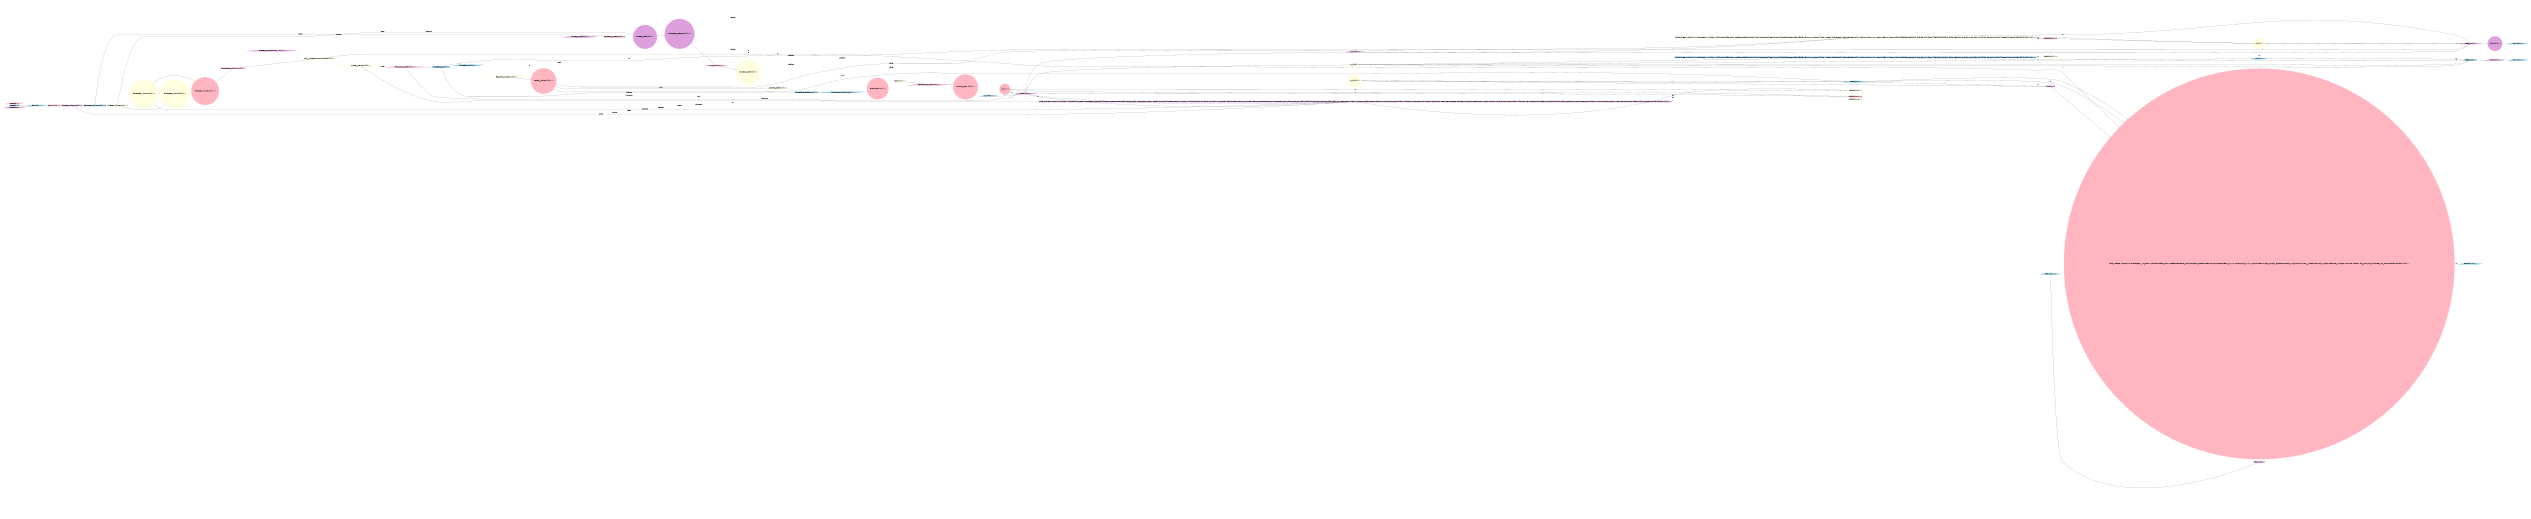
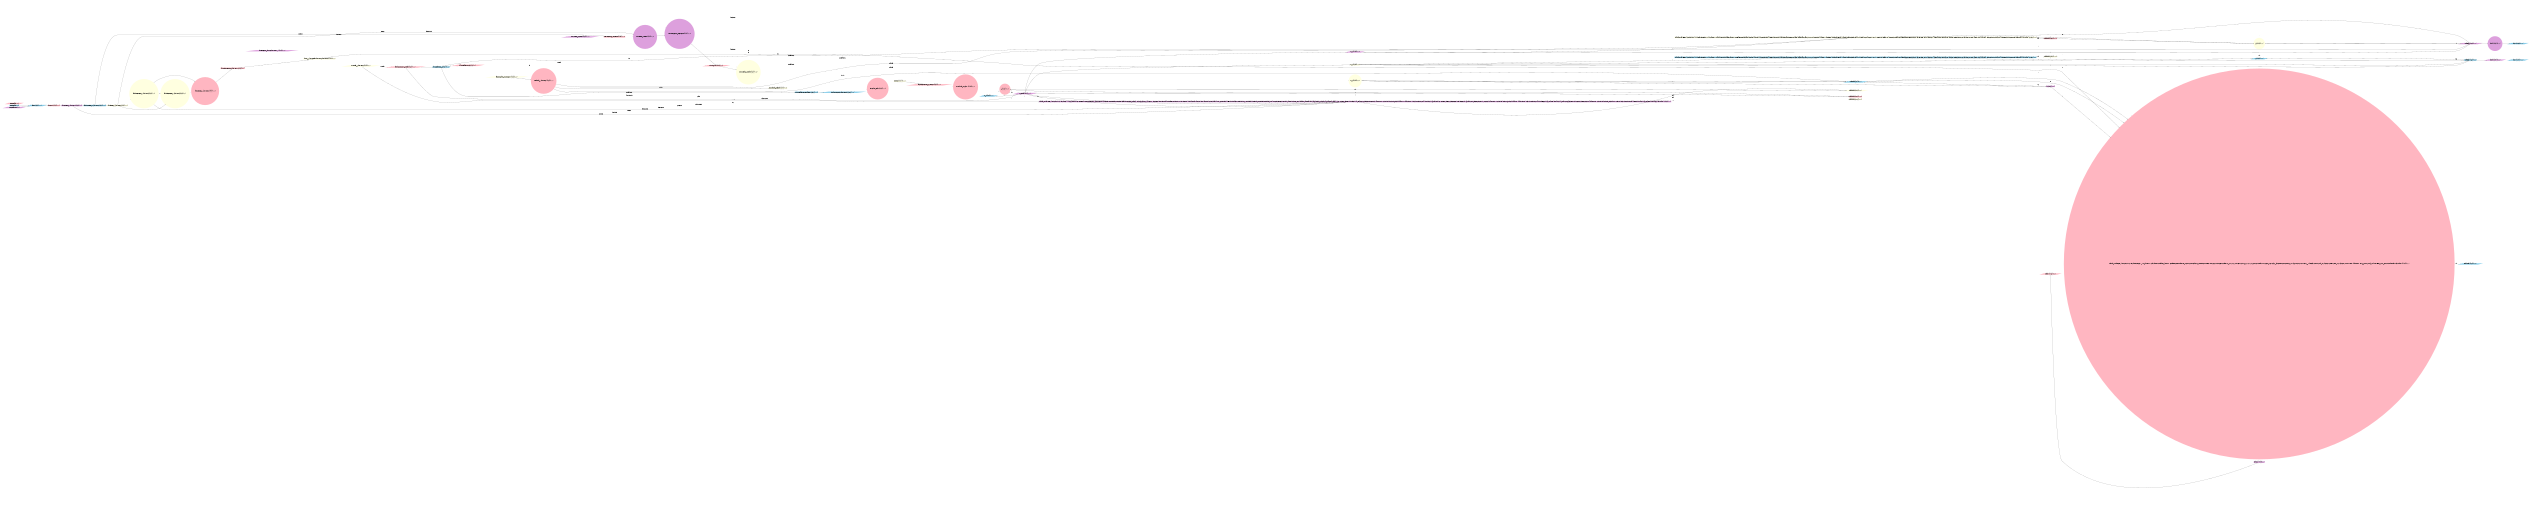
(468, 65) -> (468, 65)
(2050, 274) -> (2050, 274)
